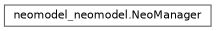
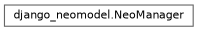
(108, 16) -> (99, 16)
